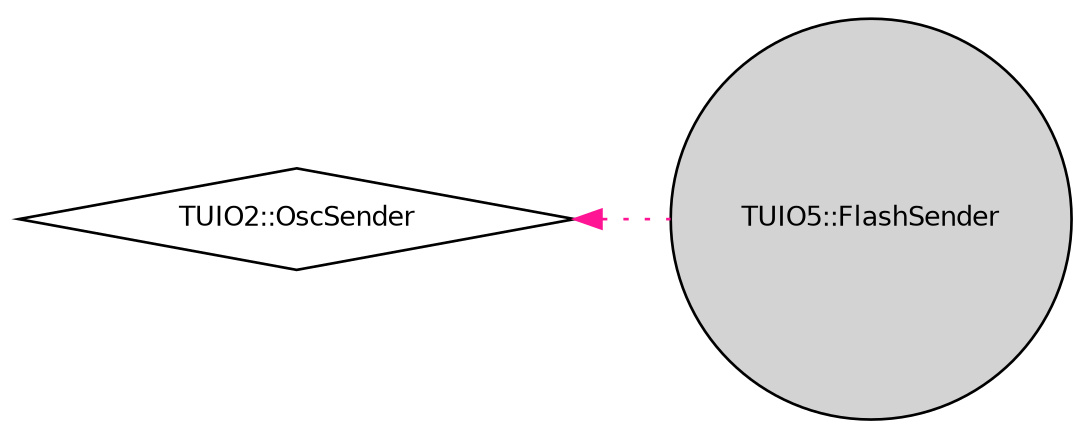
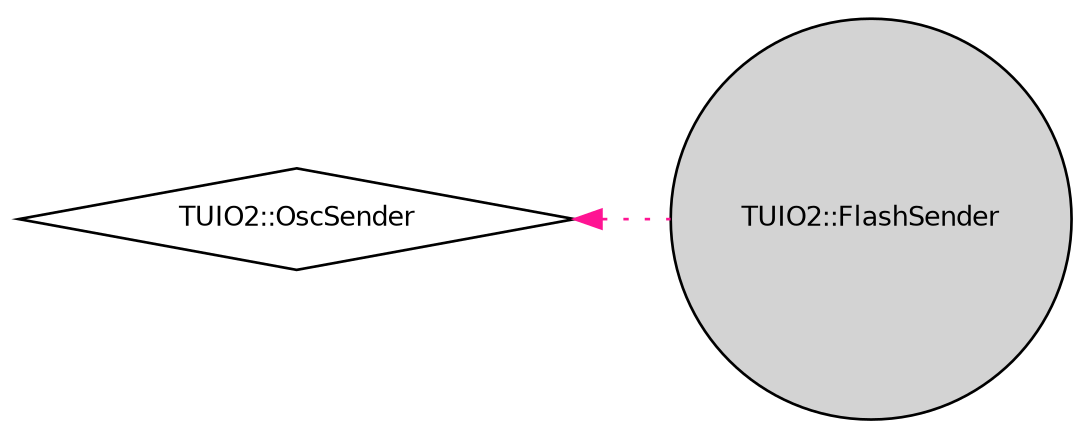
(871, 219) -> (871, 219)
